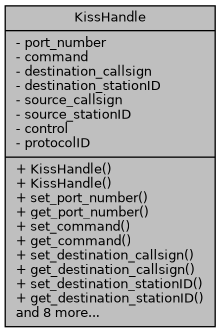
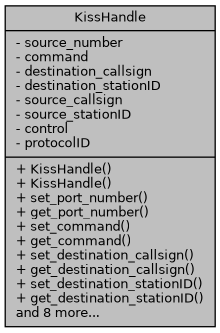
(61, 43) -> (69, 43)
